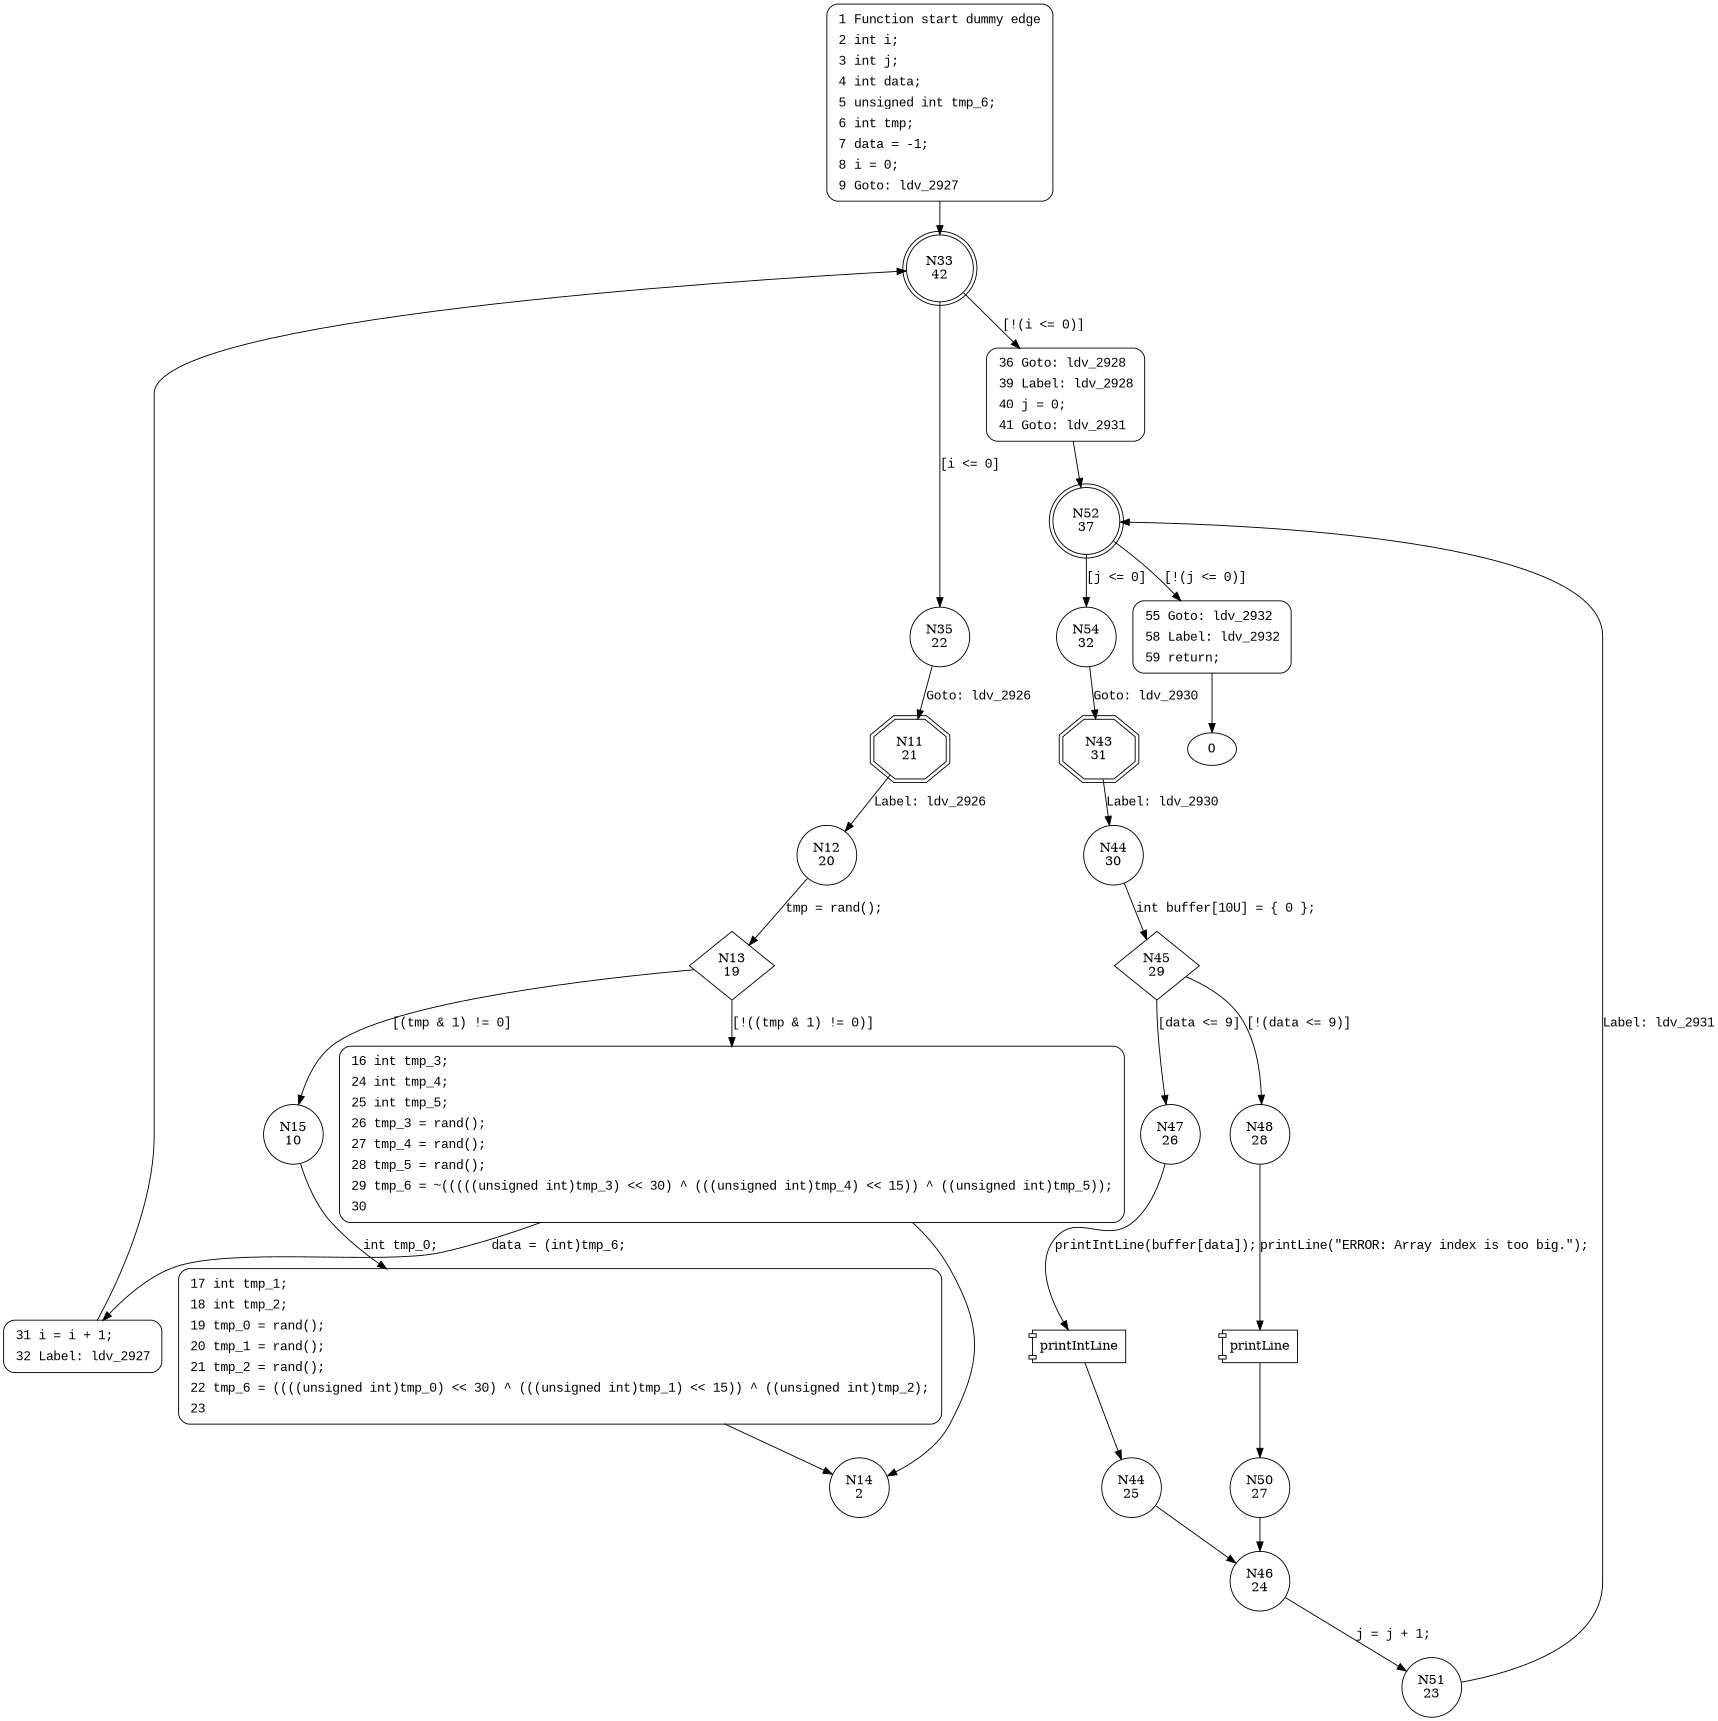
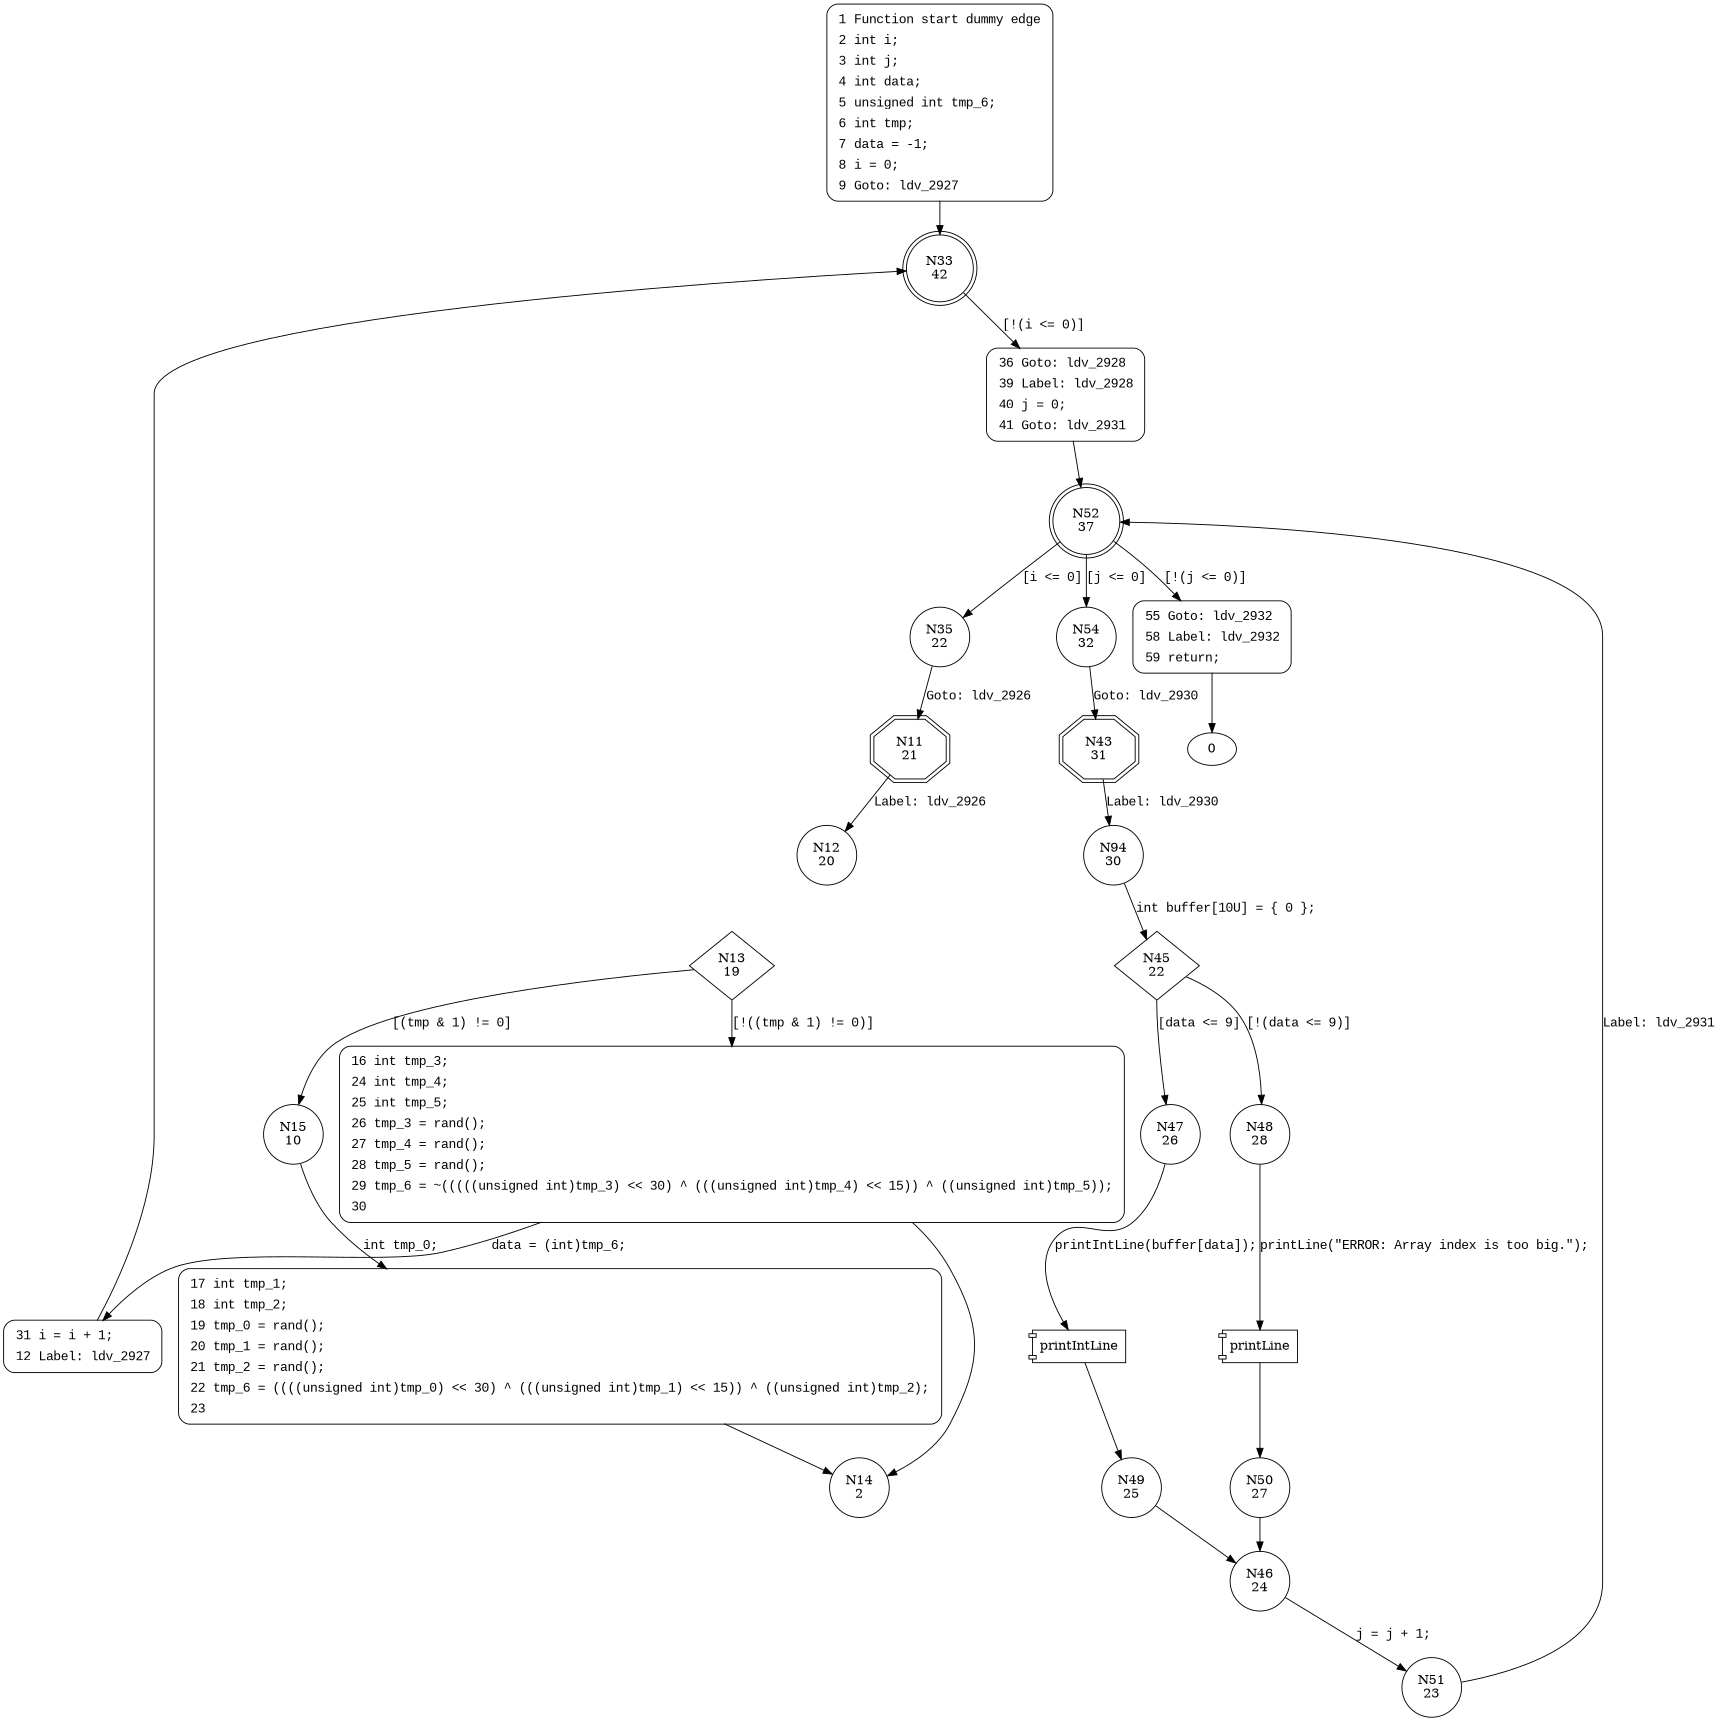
(940, 450) -> (1015, 577)
(1113, 855) -> (1113, 855)
(781, 908) -> none
(1157, 966) -> (1157, 966)
(24, 1356) -> (24, 1356)
(1132, 1488) -> (1132, 1488)
